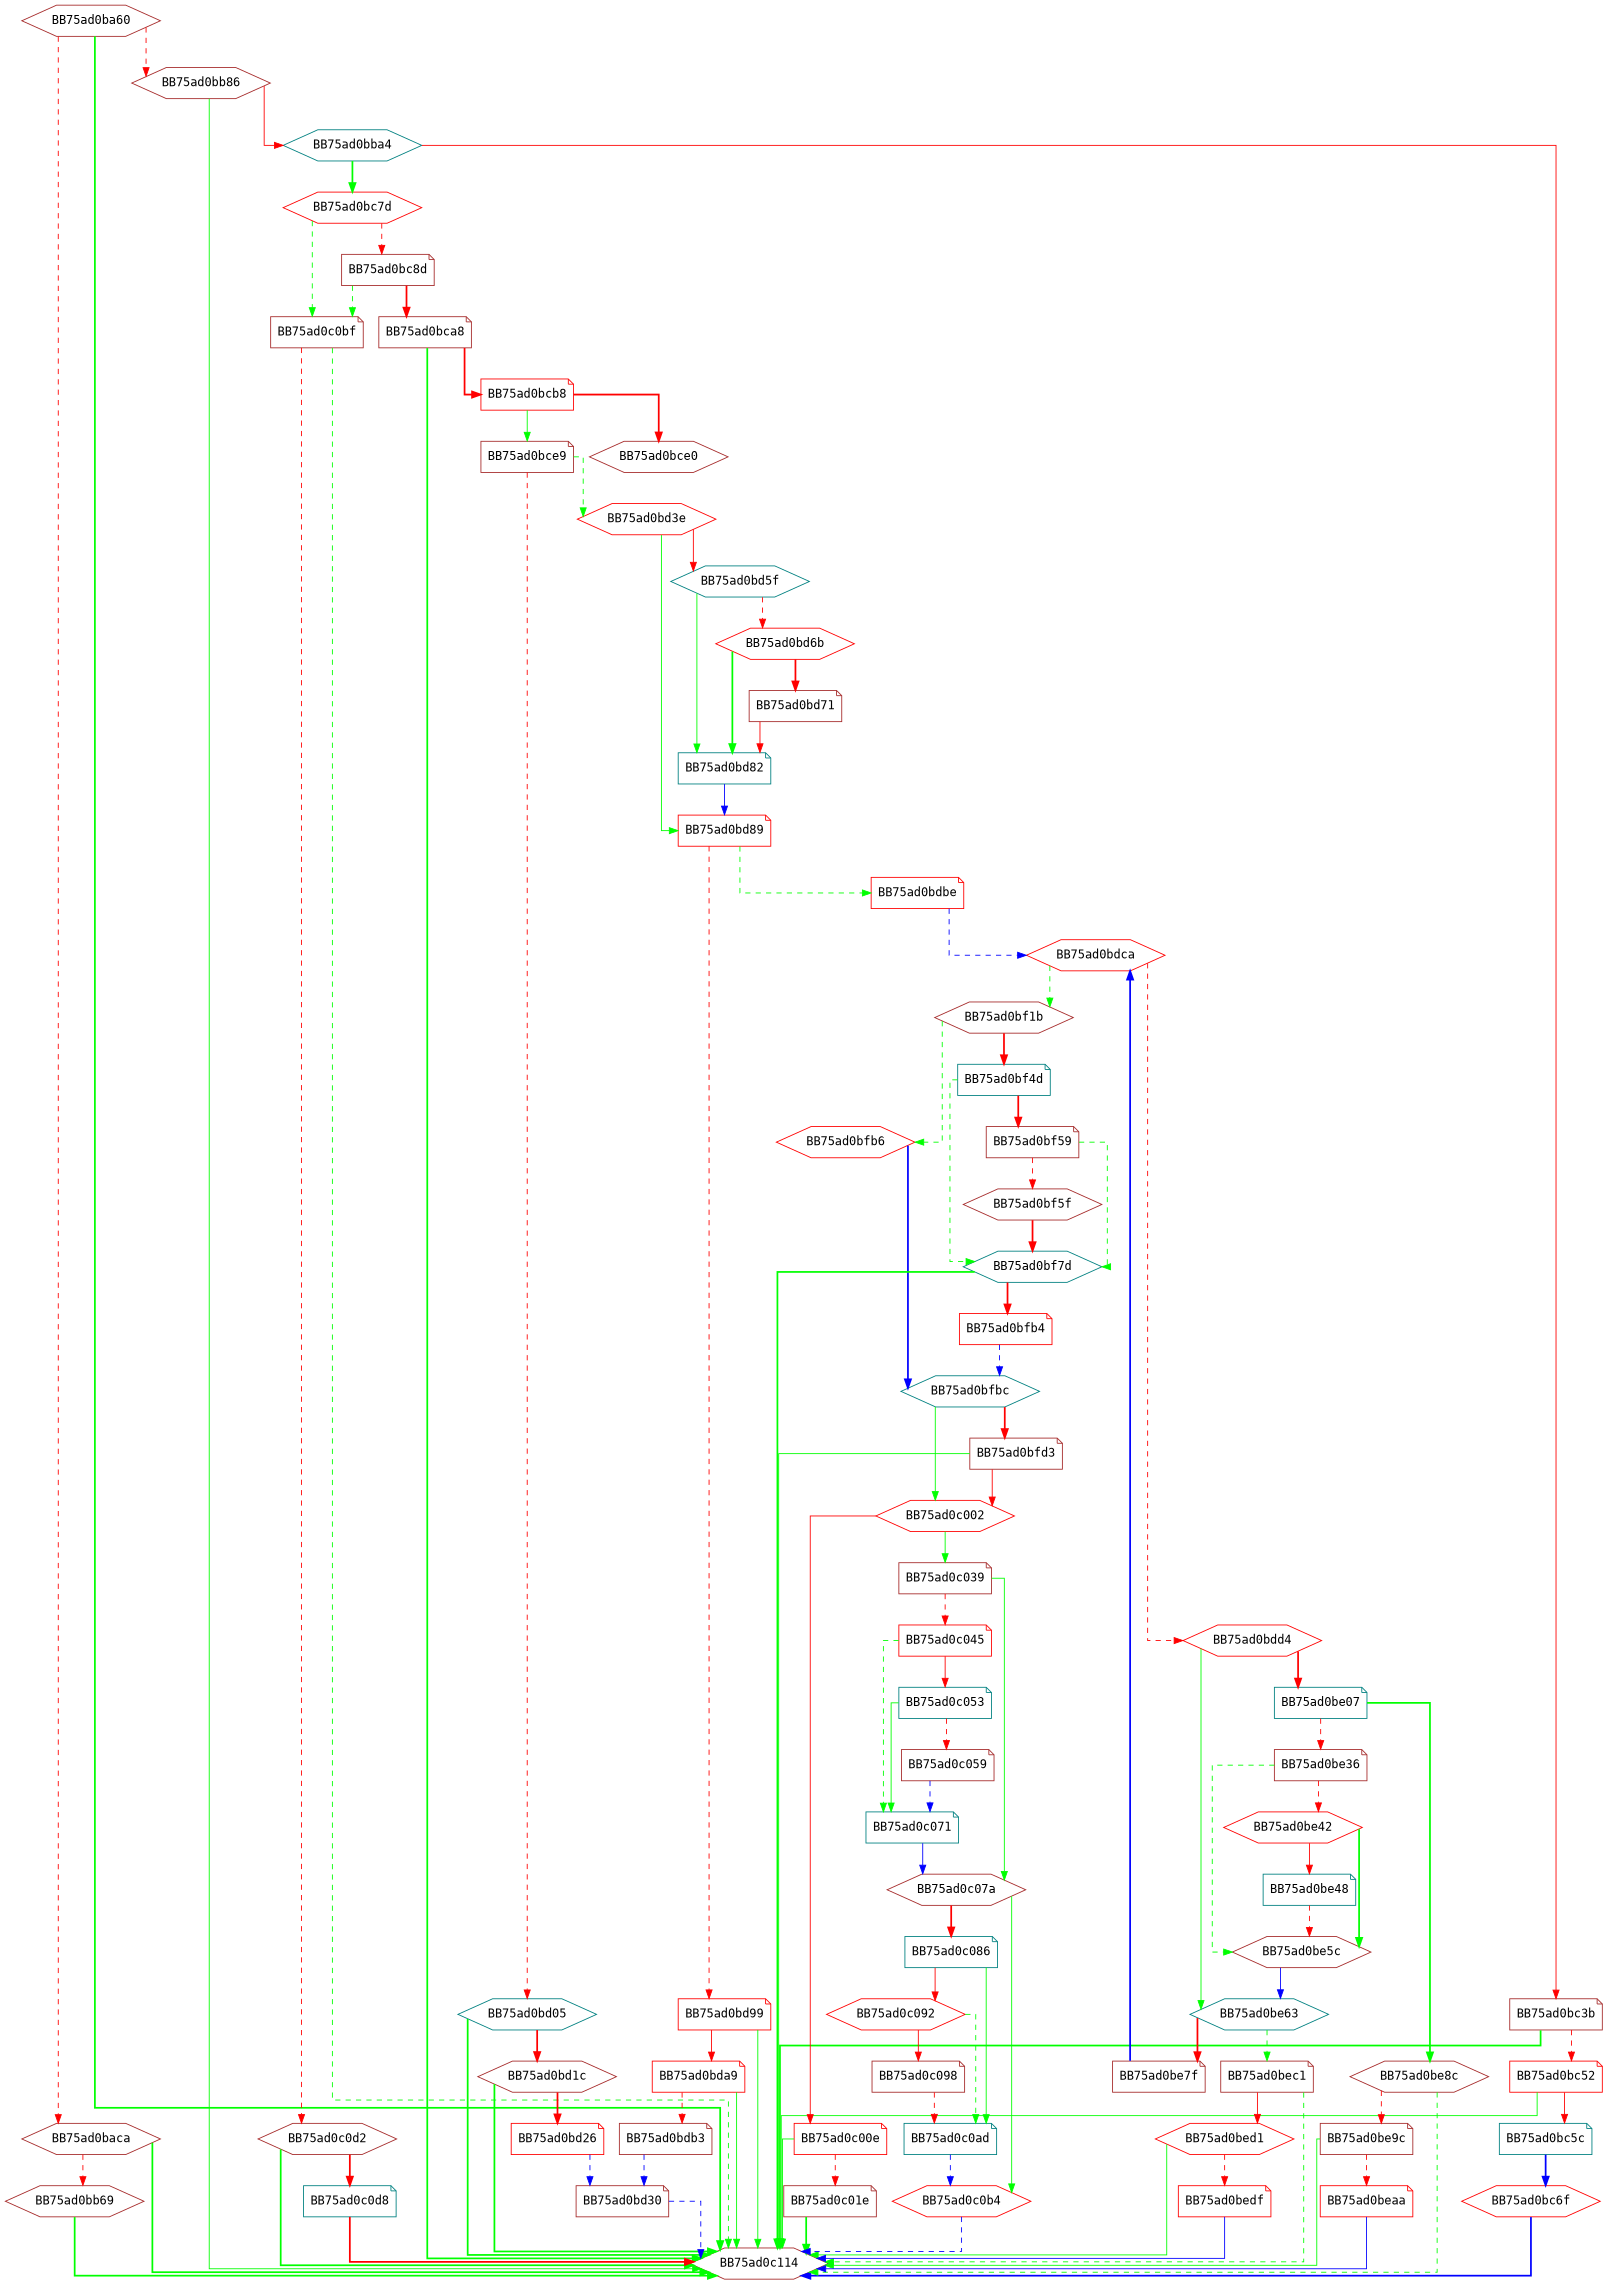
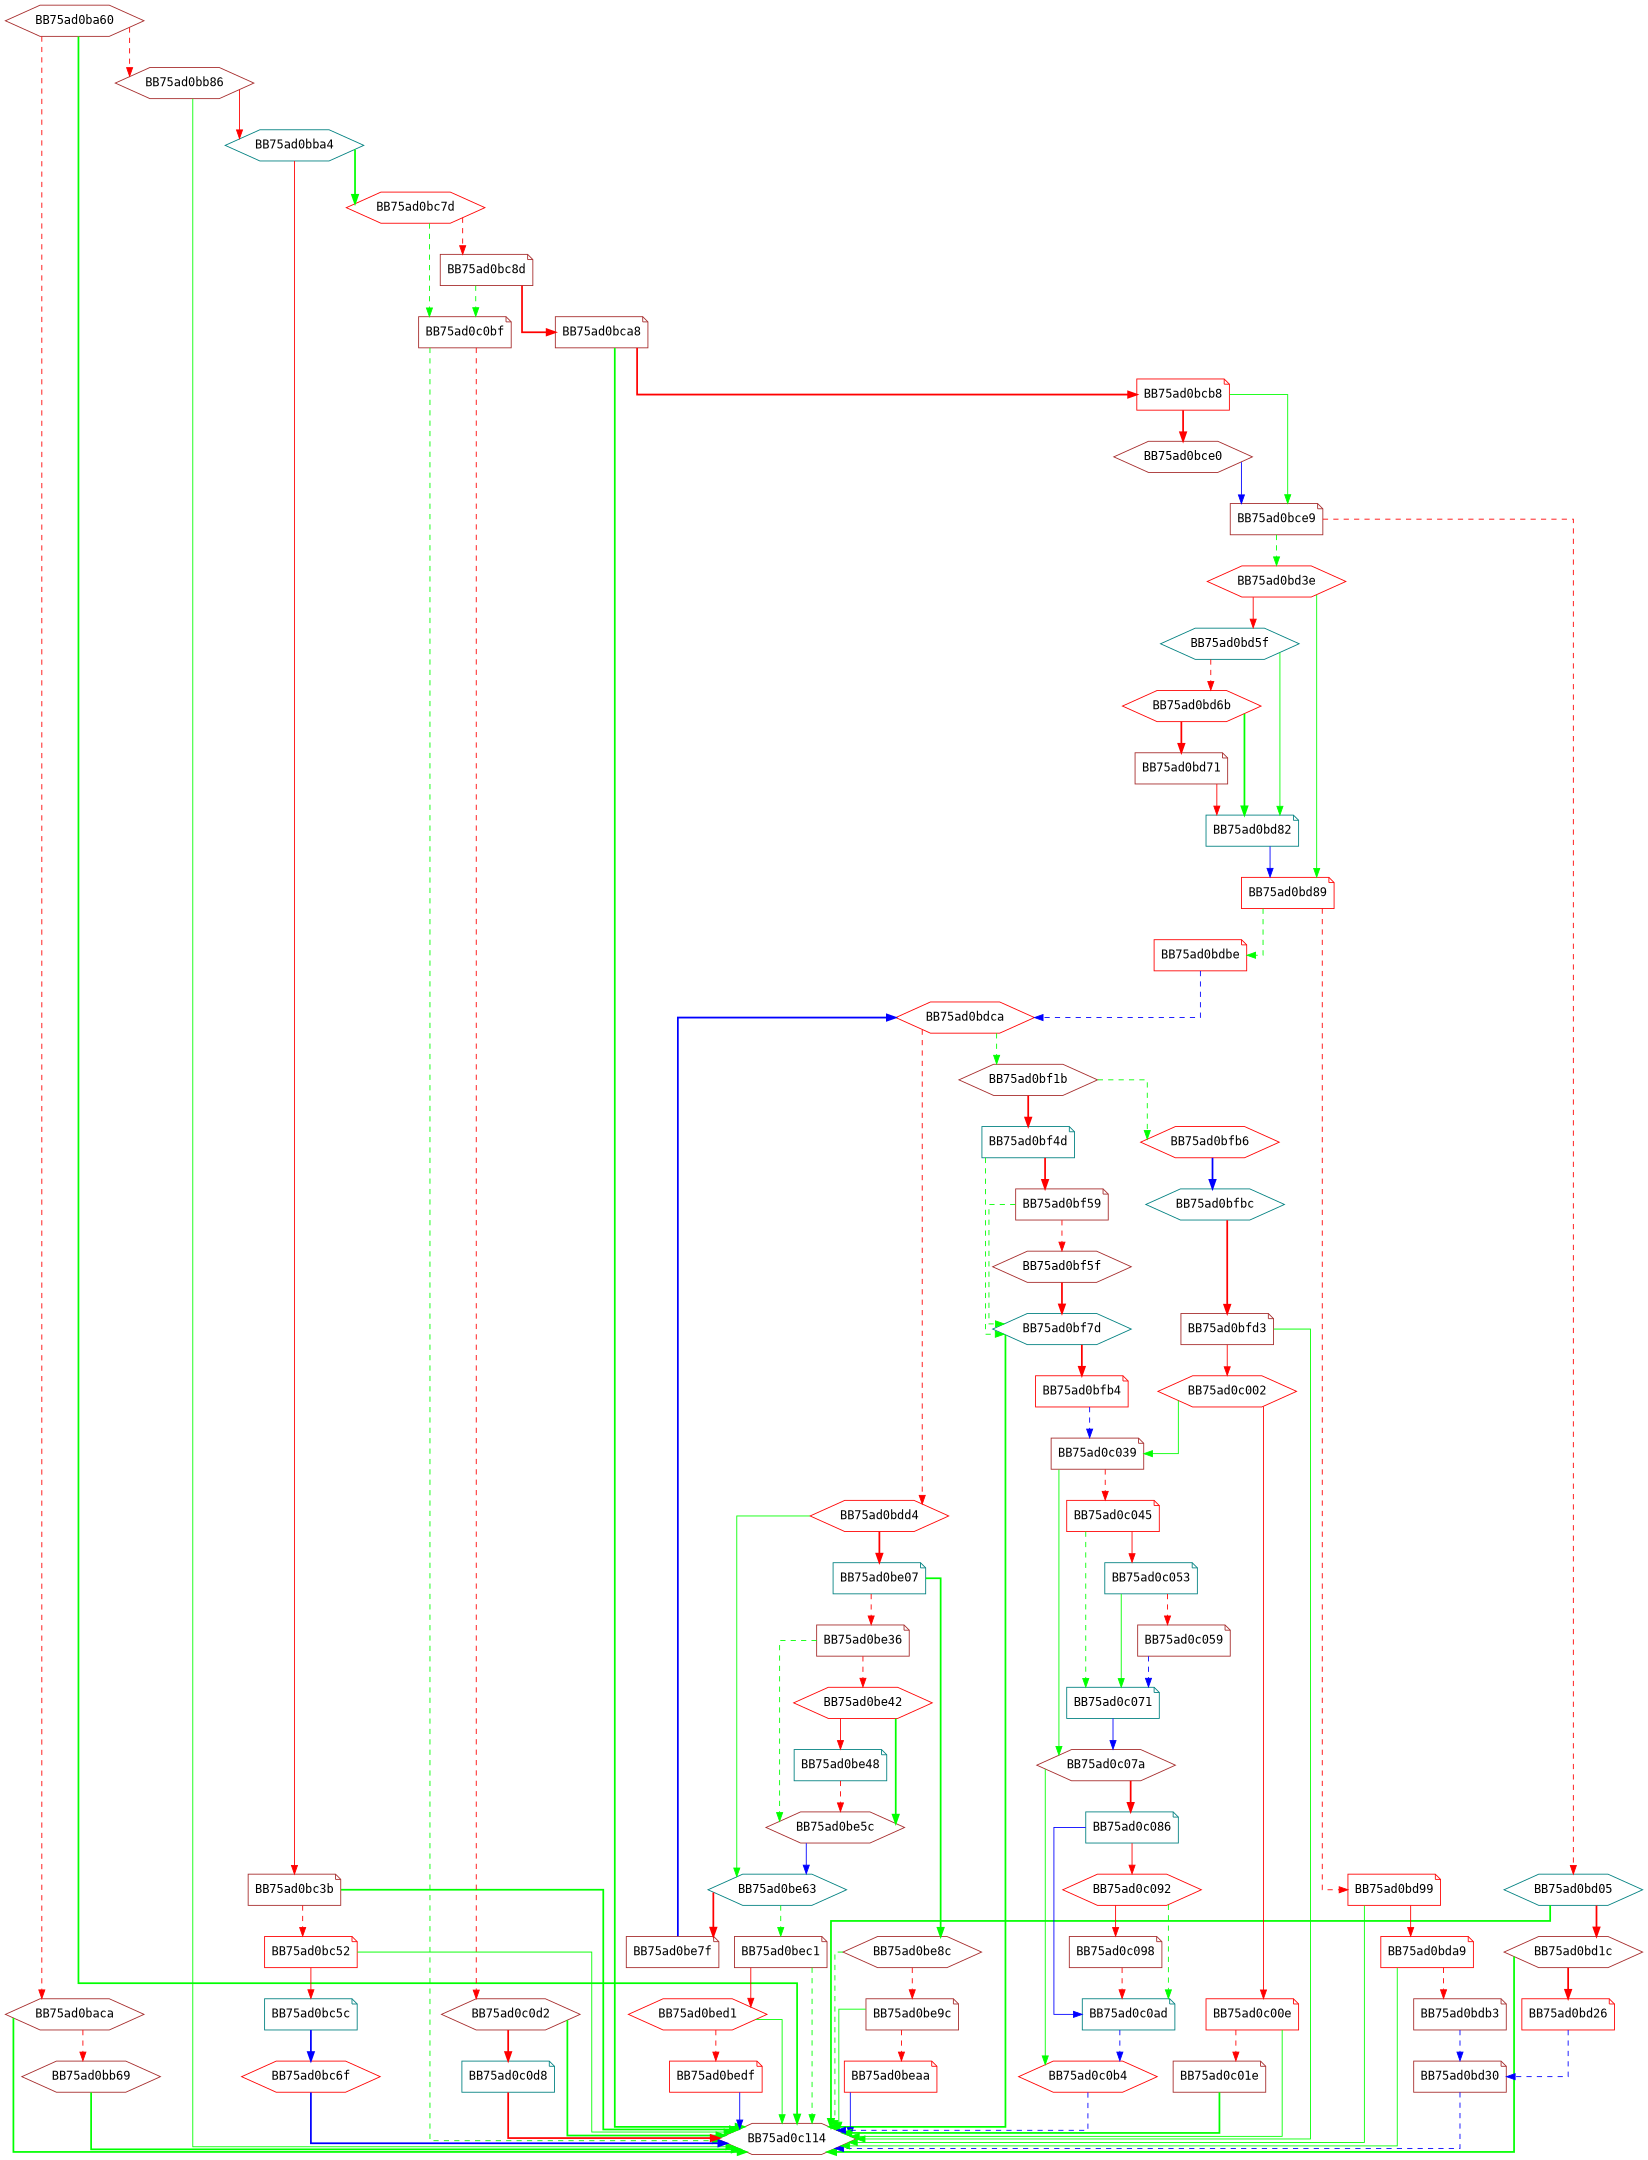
none -> (1241, 479)
(1000, 1356) -> (1090, 1418)
(935, 1447) -> none
(986, 2037) -> (1054, 1915)
